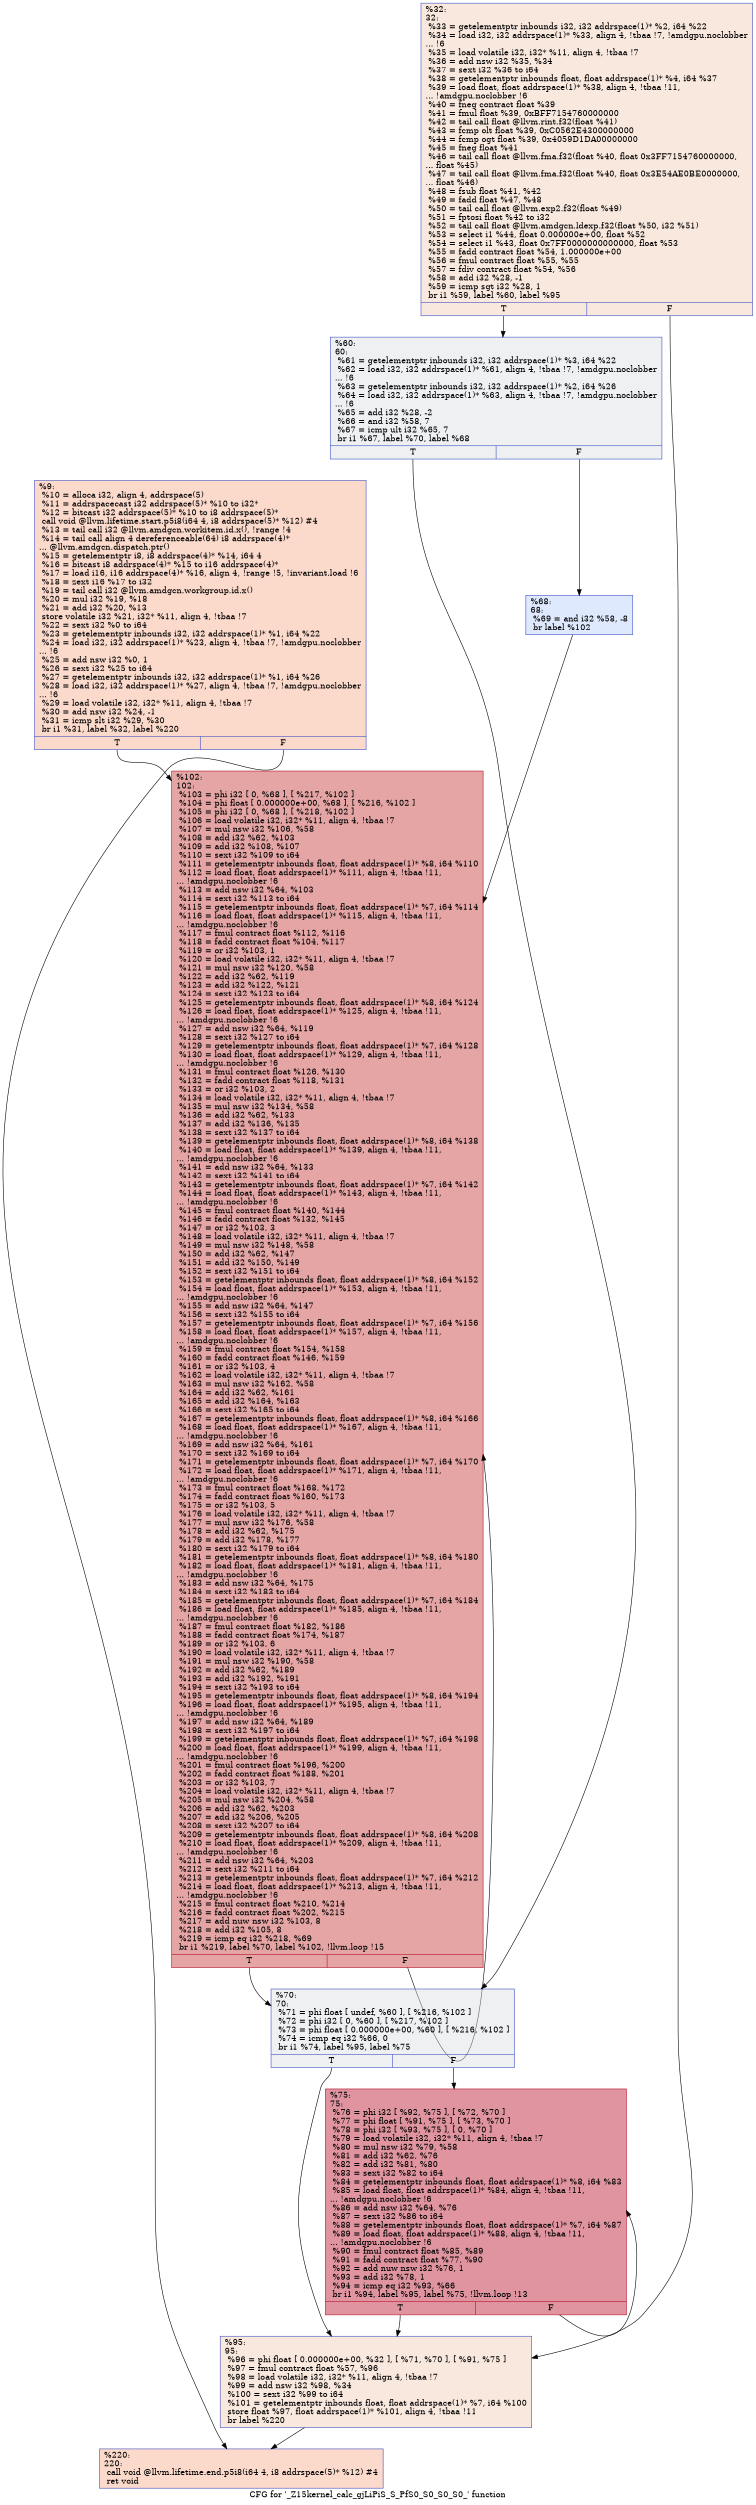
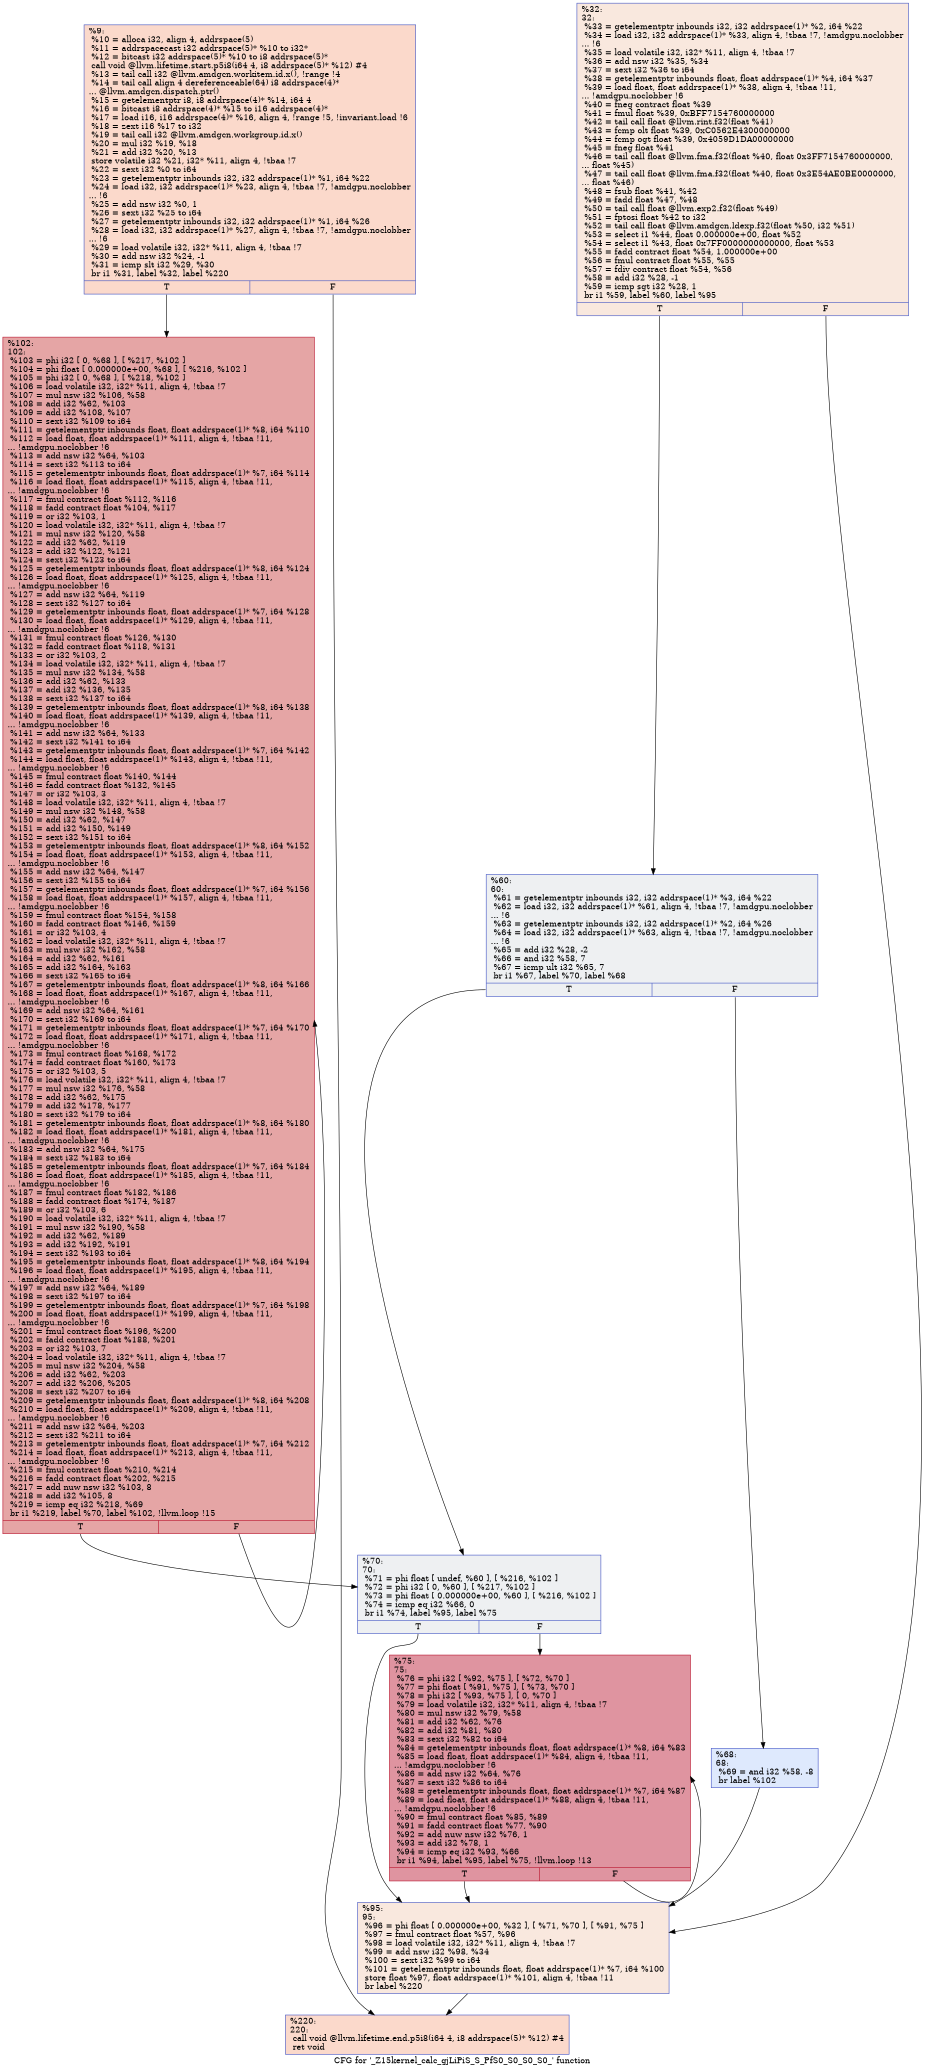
(529, 766) -> (729, 1855)
